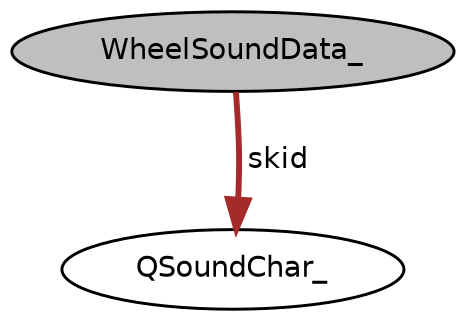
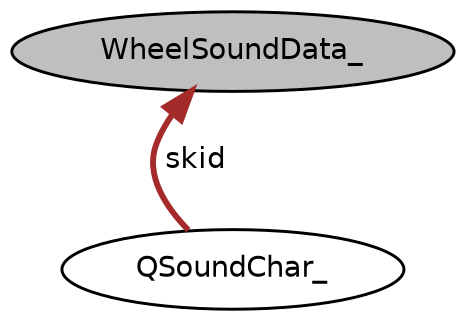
(239, 146) -> (155, 175)
